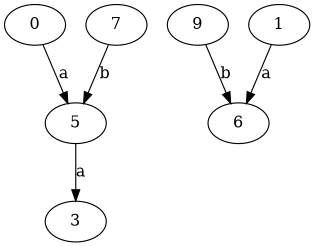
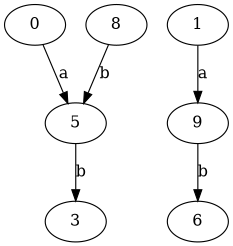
(116, 25) -> (116, 25)
(261, 69) -> (198, 68)
(81, 172) -> (81, 172)
